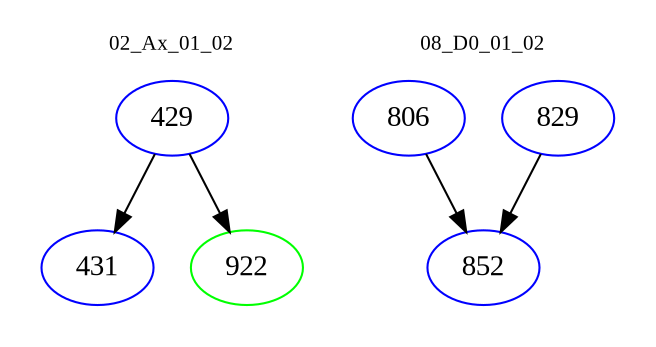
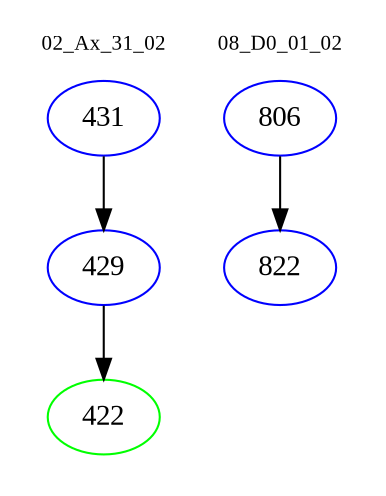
(172, 45) -> (105, 45)
(558, 118) -> none
(140, 184) -> (104, 183)
(247, 268) -> (104, 417)
(483, 268) -> (280, 268)
